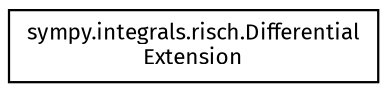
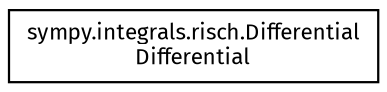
(194, 46) -> (194, 46)
